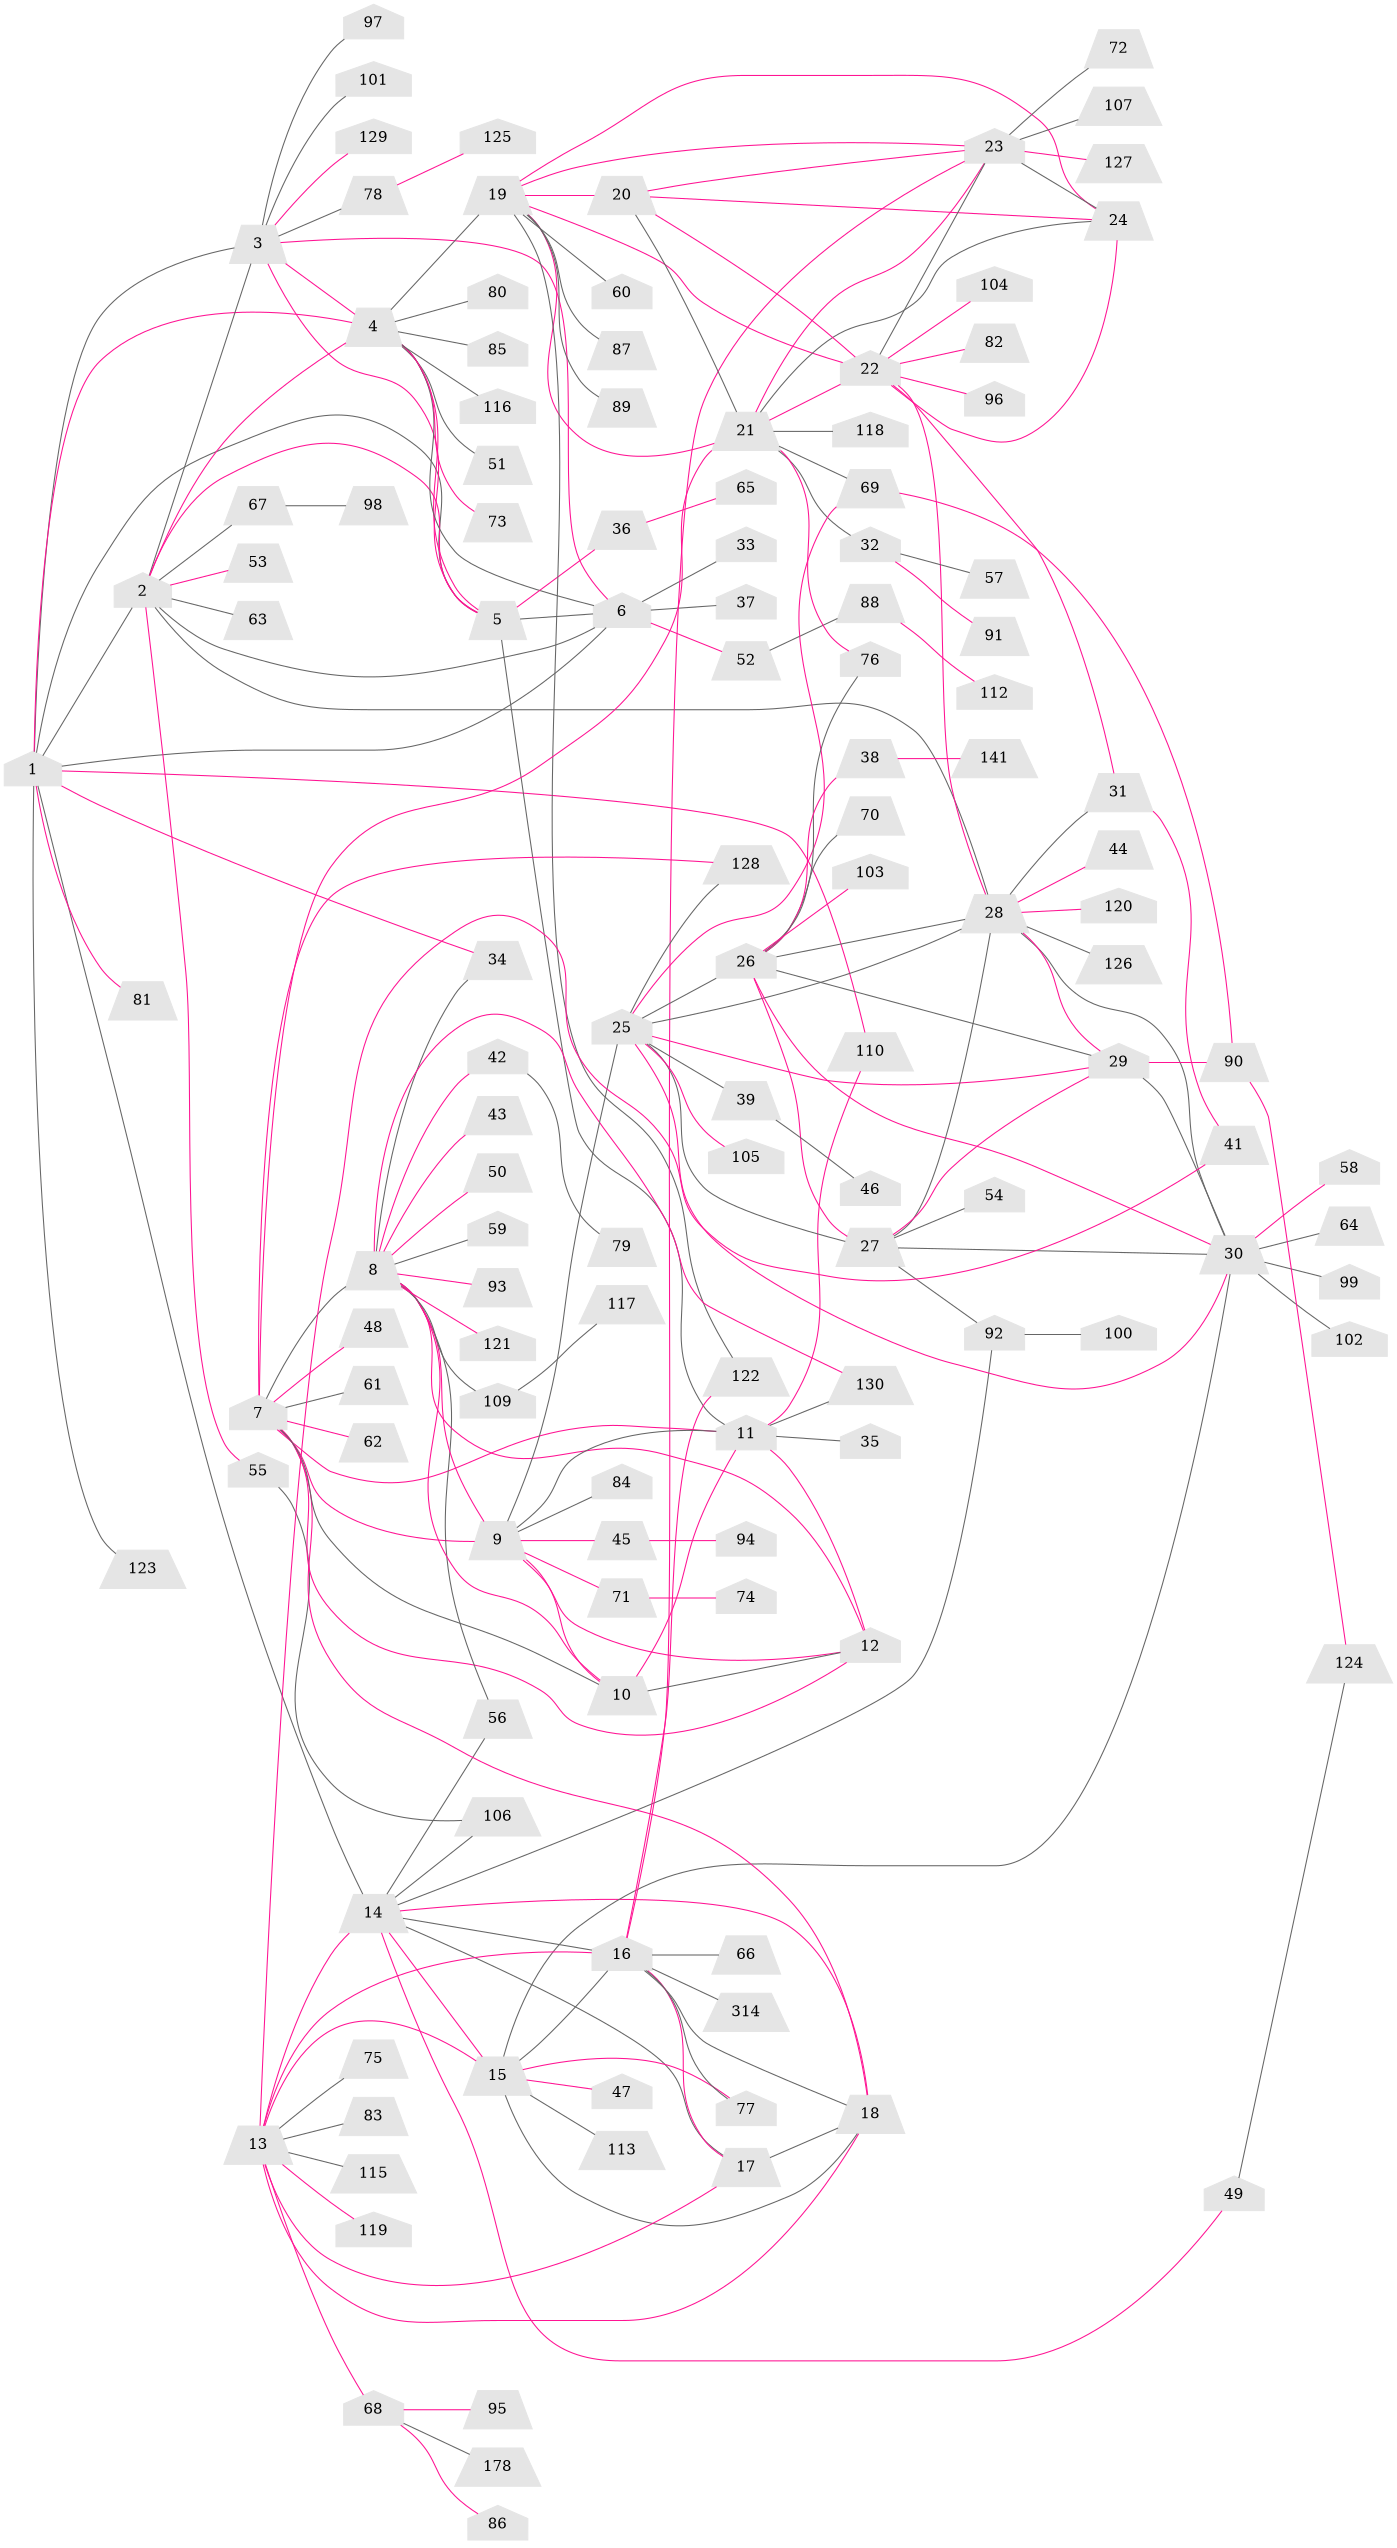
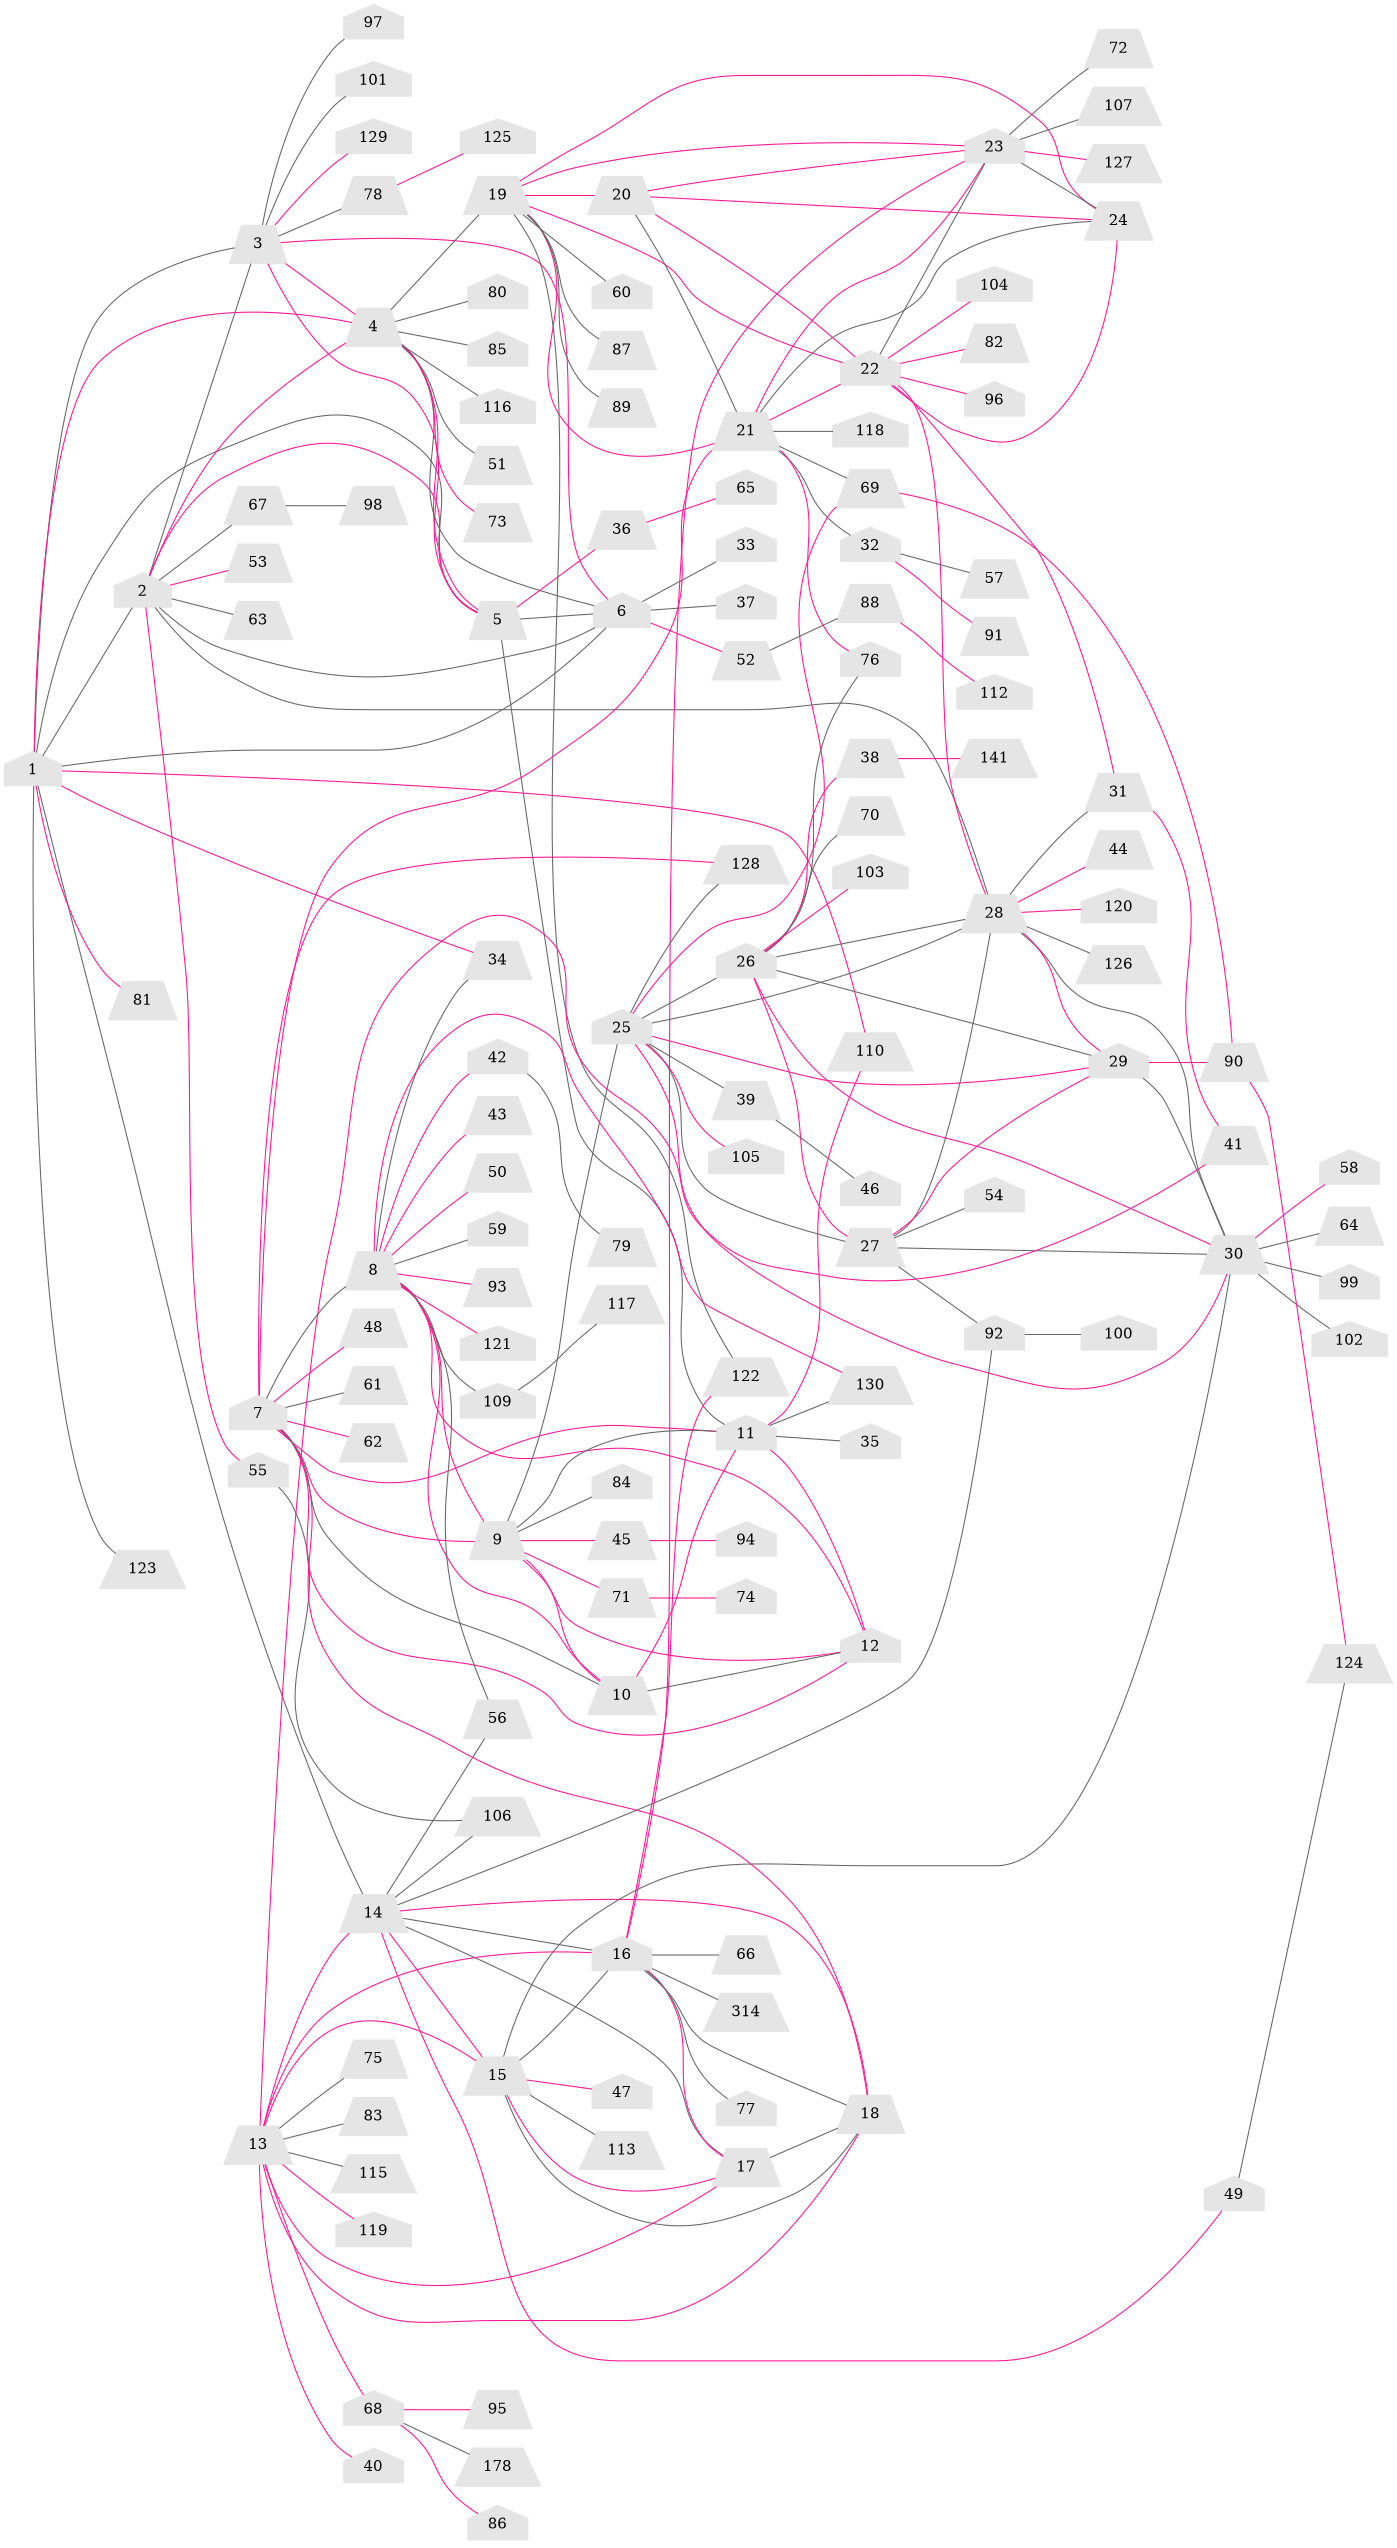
(630, 2059) -> (591, 2184)
none -> (374, 2467)
